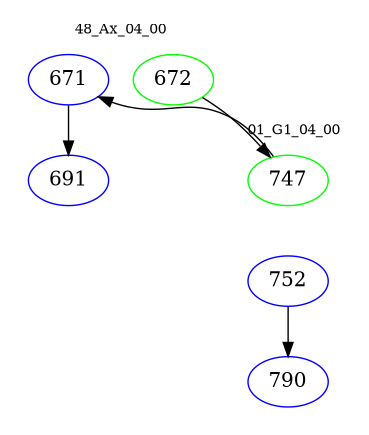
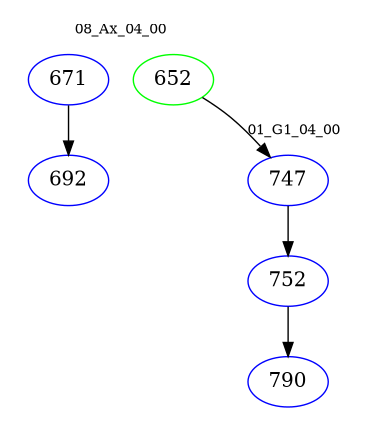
(121, 30) -> (121, 30)
(173, 80) -> (173, 80)
(201, 108) -> (288, 224)
(69, 180) -> (69, 180)
(288, 180) -> (288, 180)
